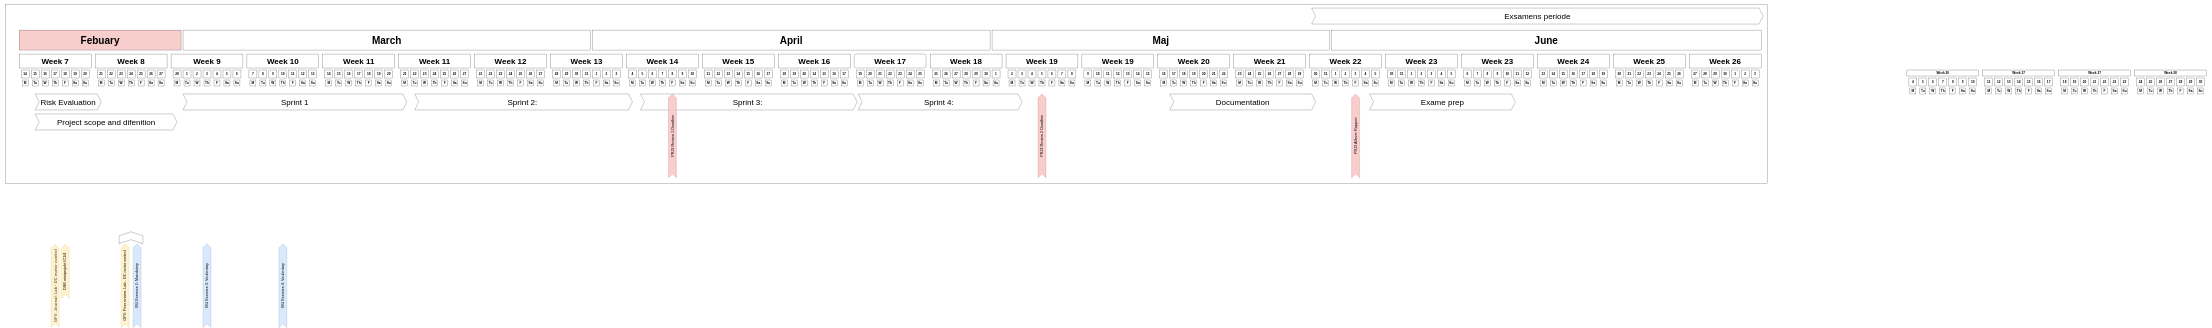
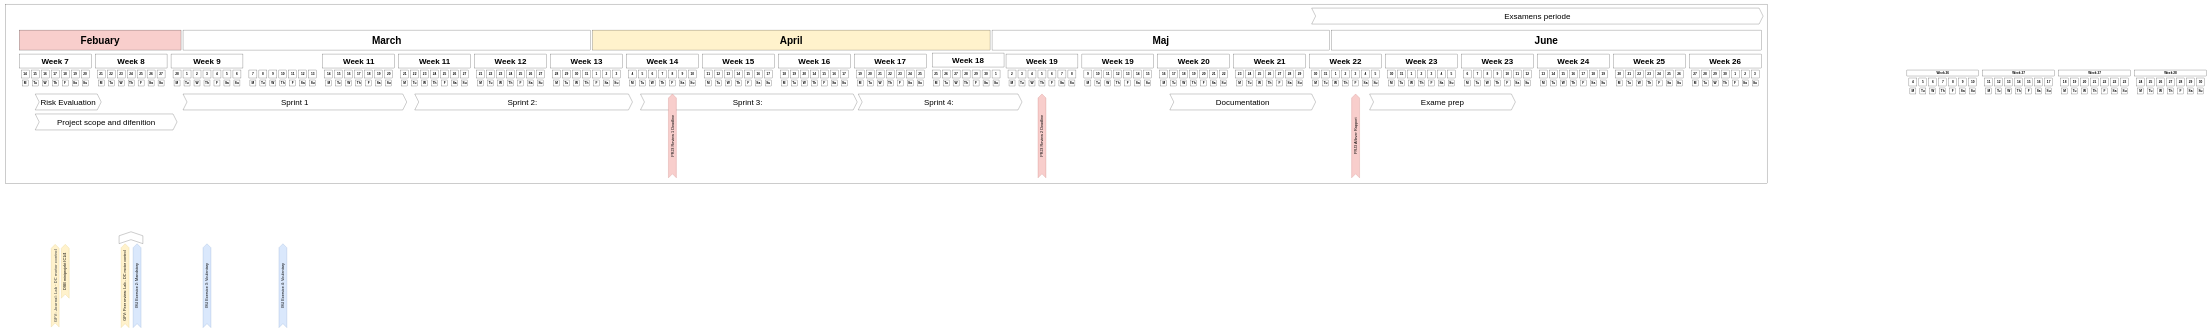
(791, 40) -> (791, 40)
(282, 61) -> none
(890, 61) -> (890, 61)
(966, 61) -> (968, 60)
